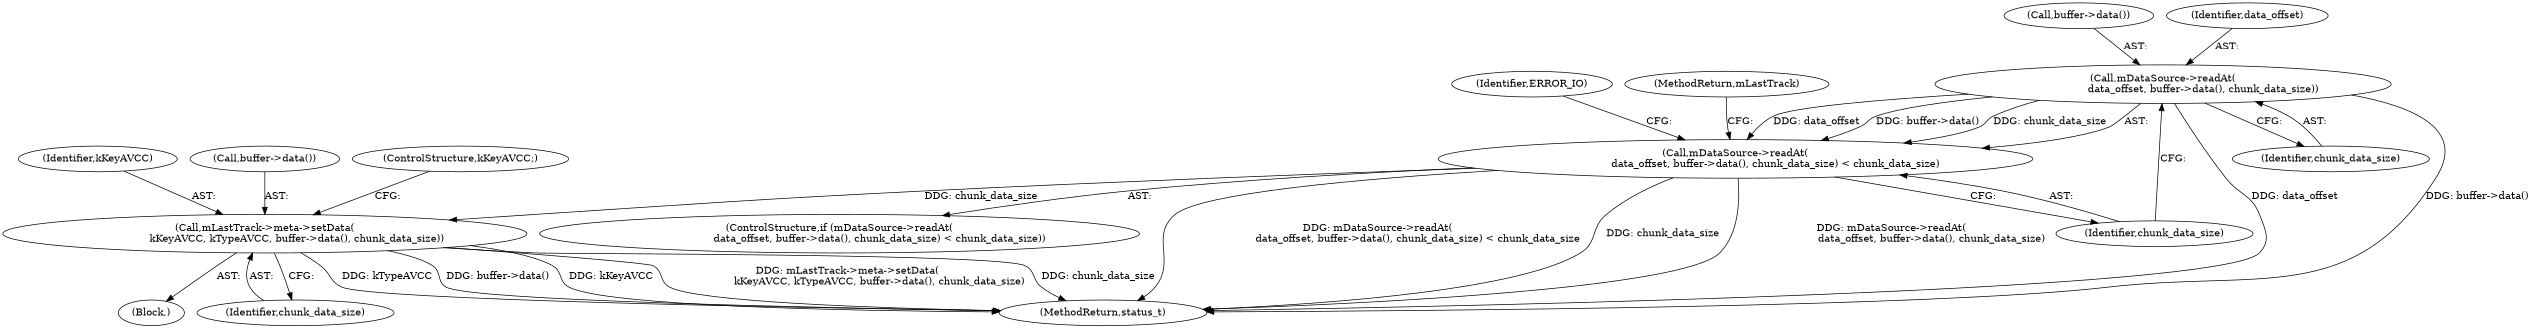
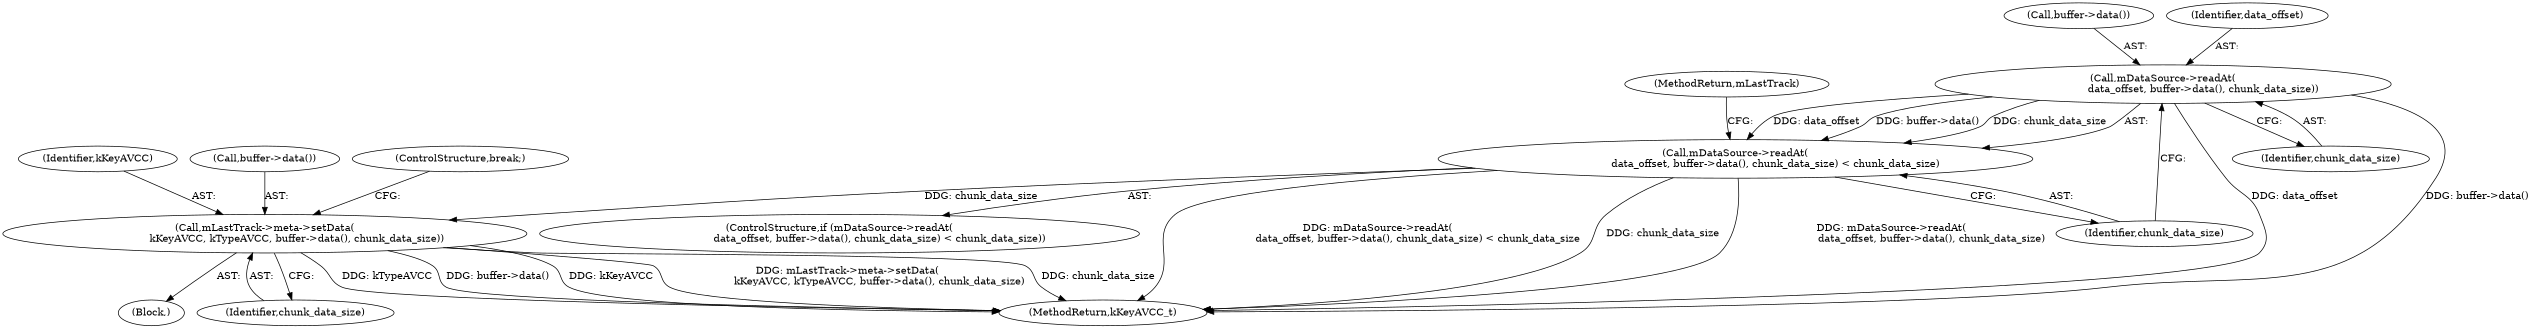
(1532, 84) -> none
(460, 159) -> (460, 159)
(1103, 313) -> (1103, 313)
